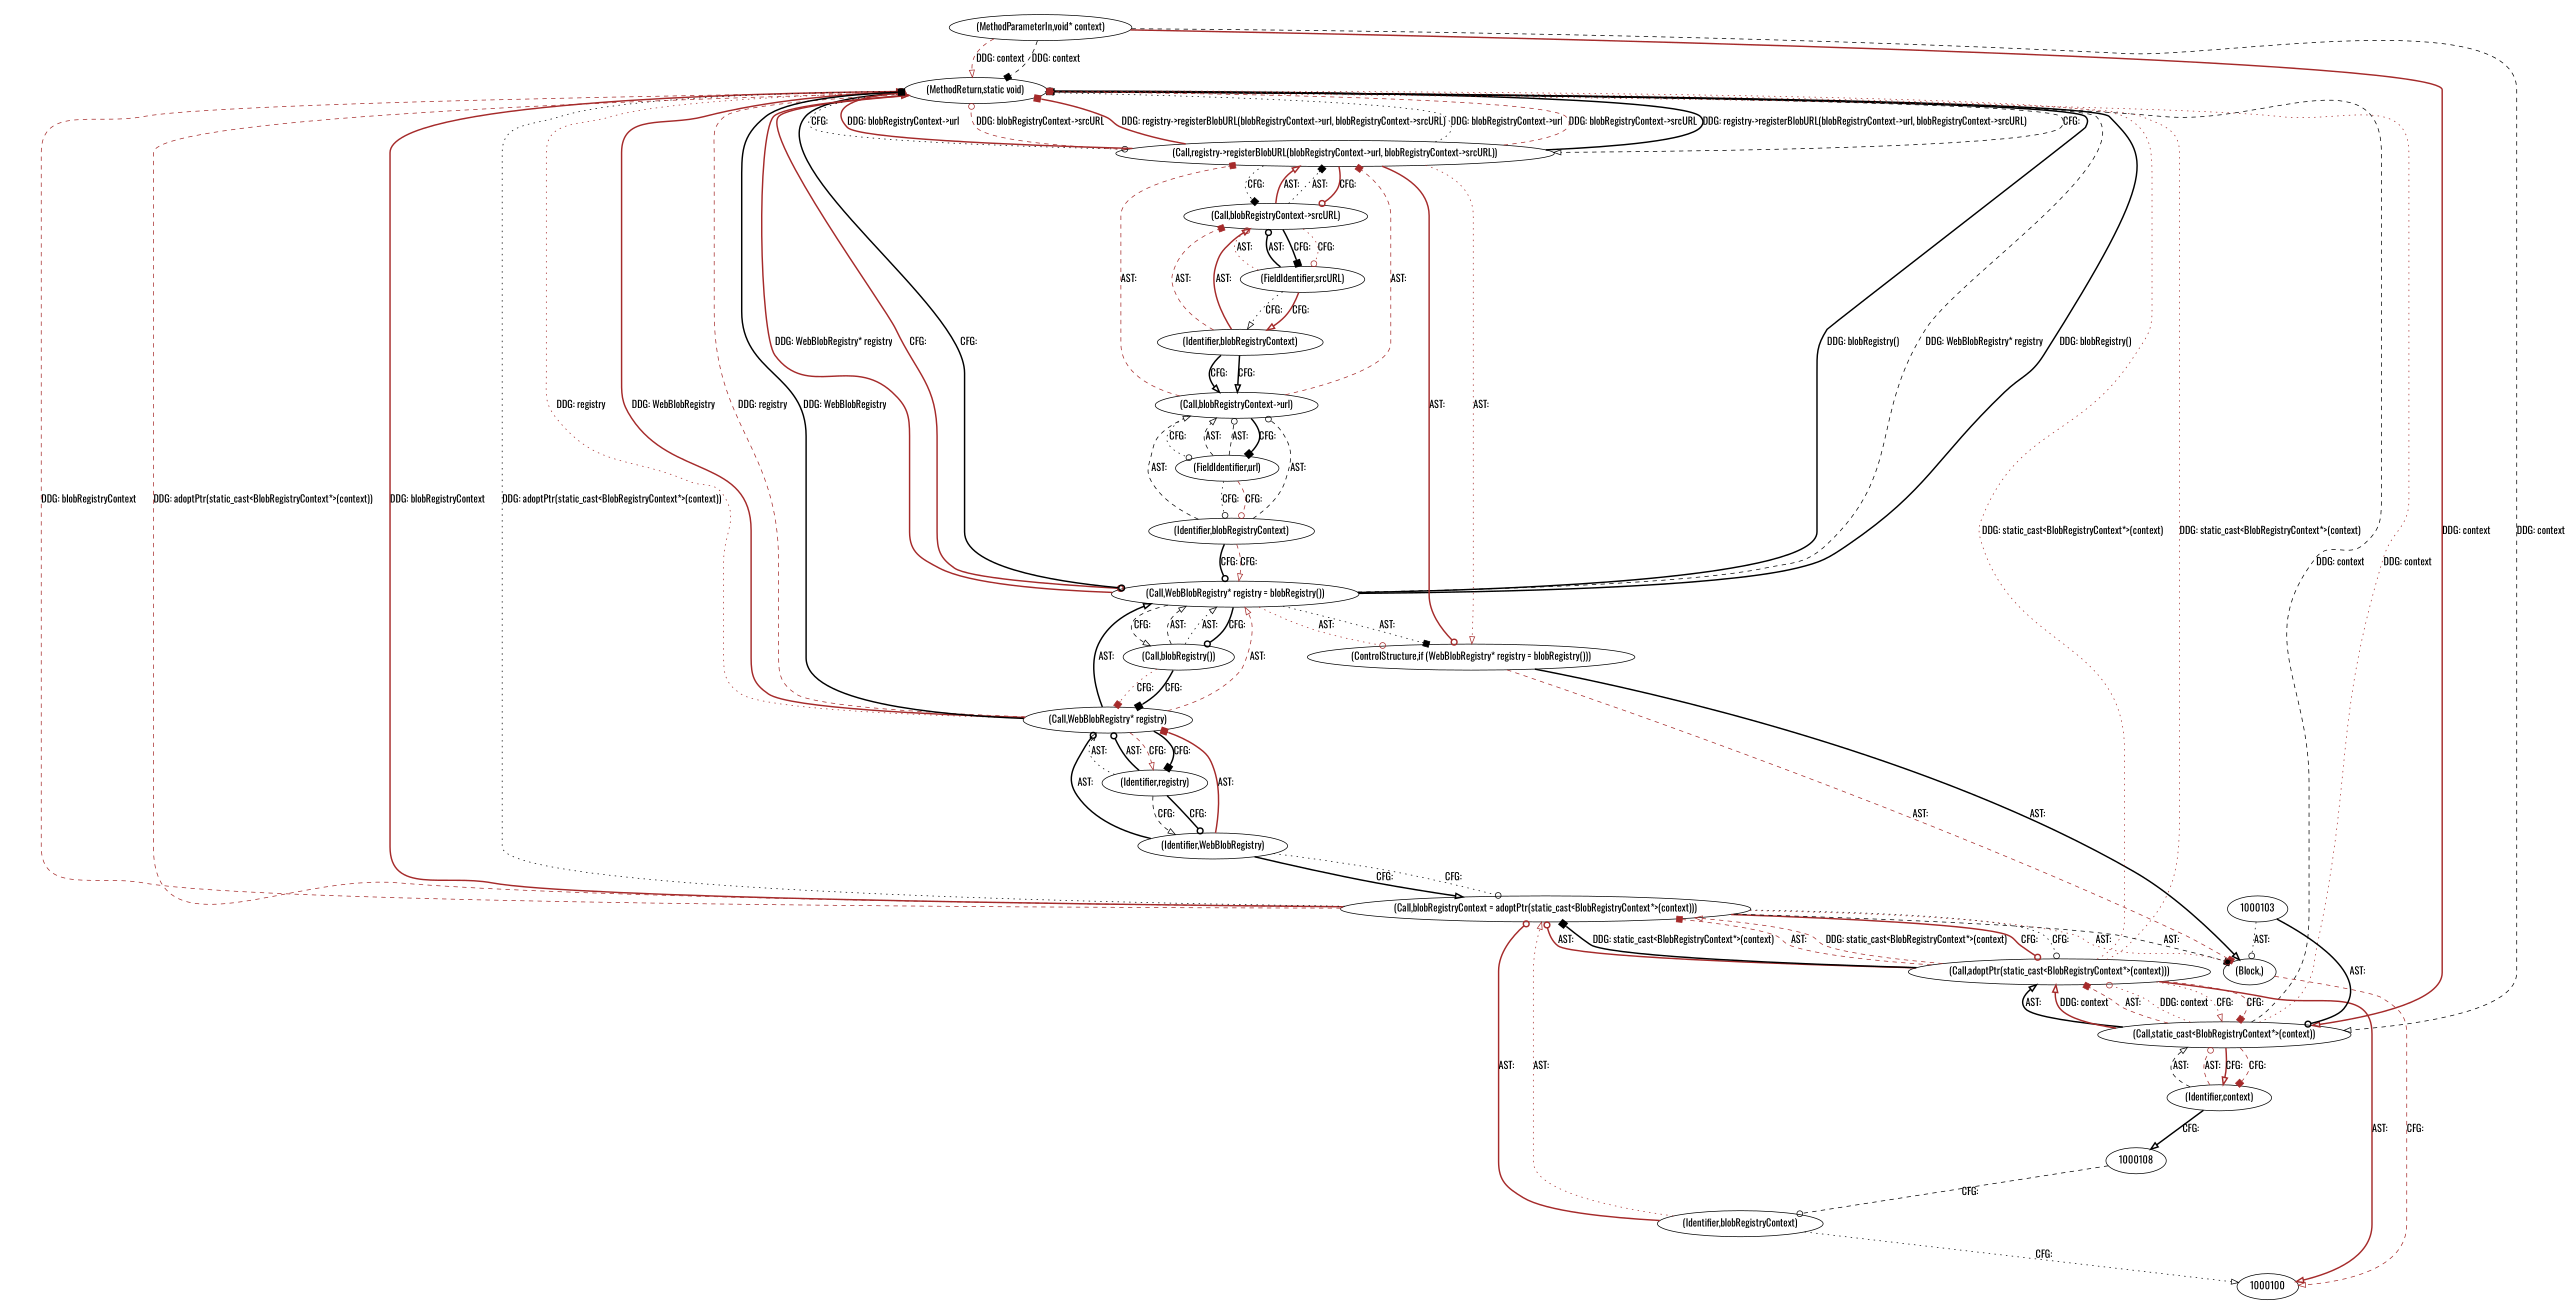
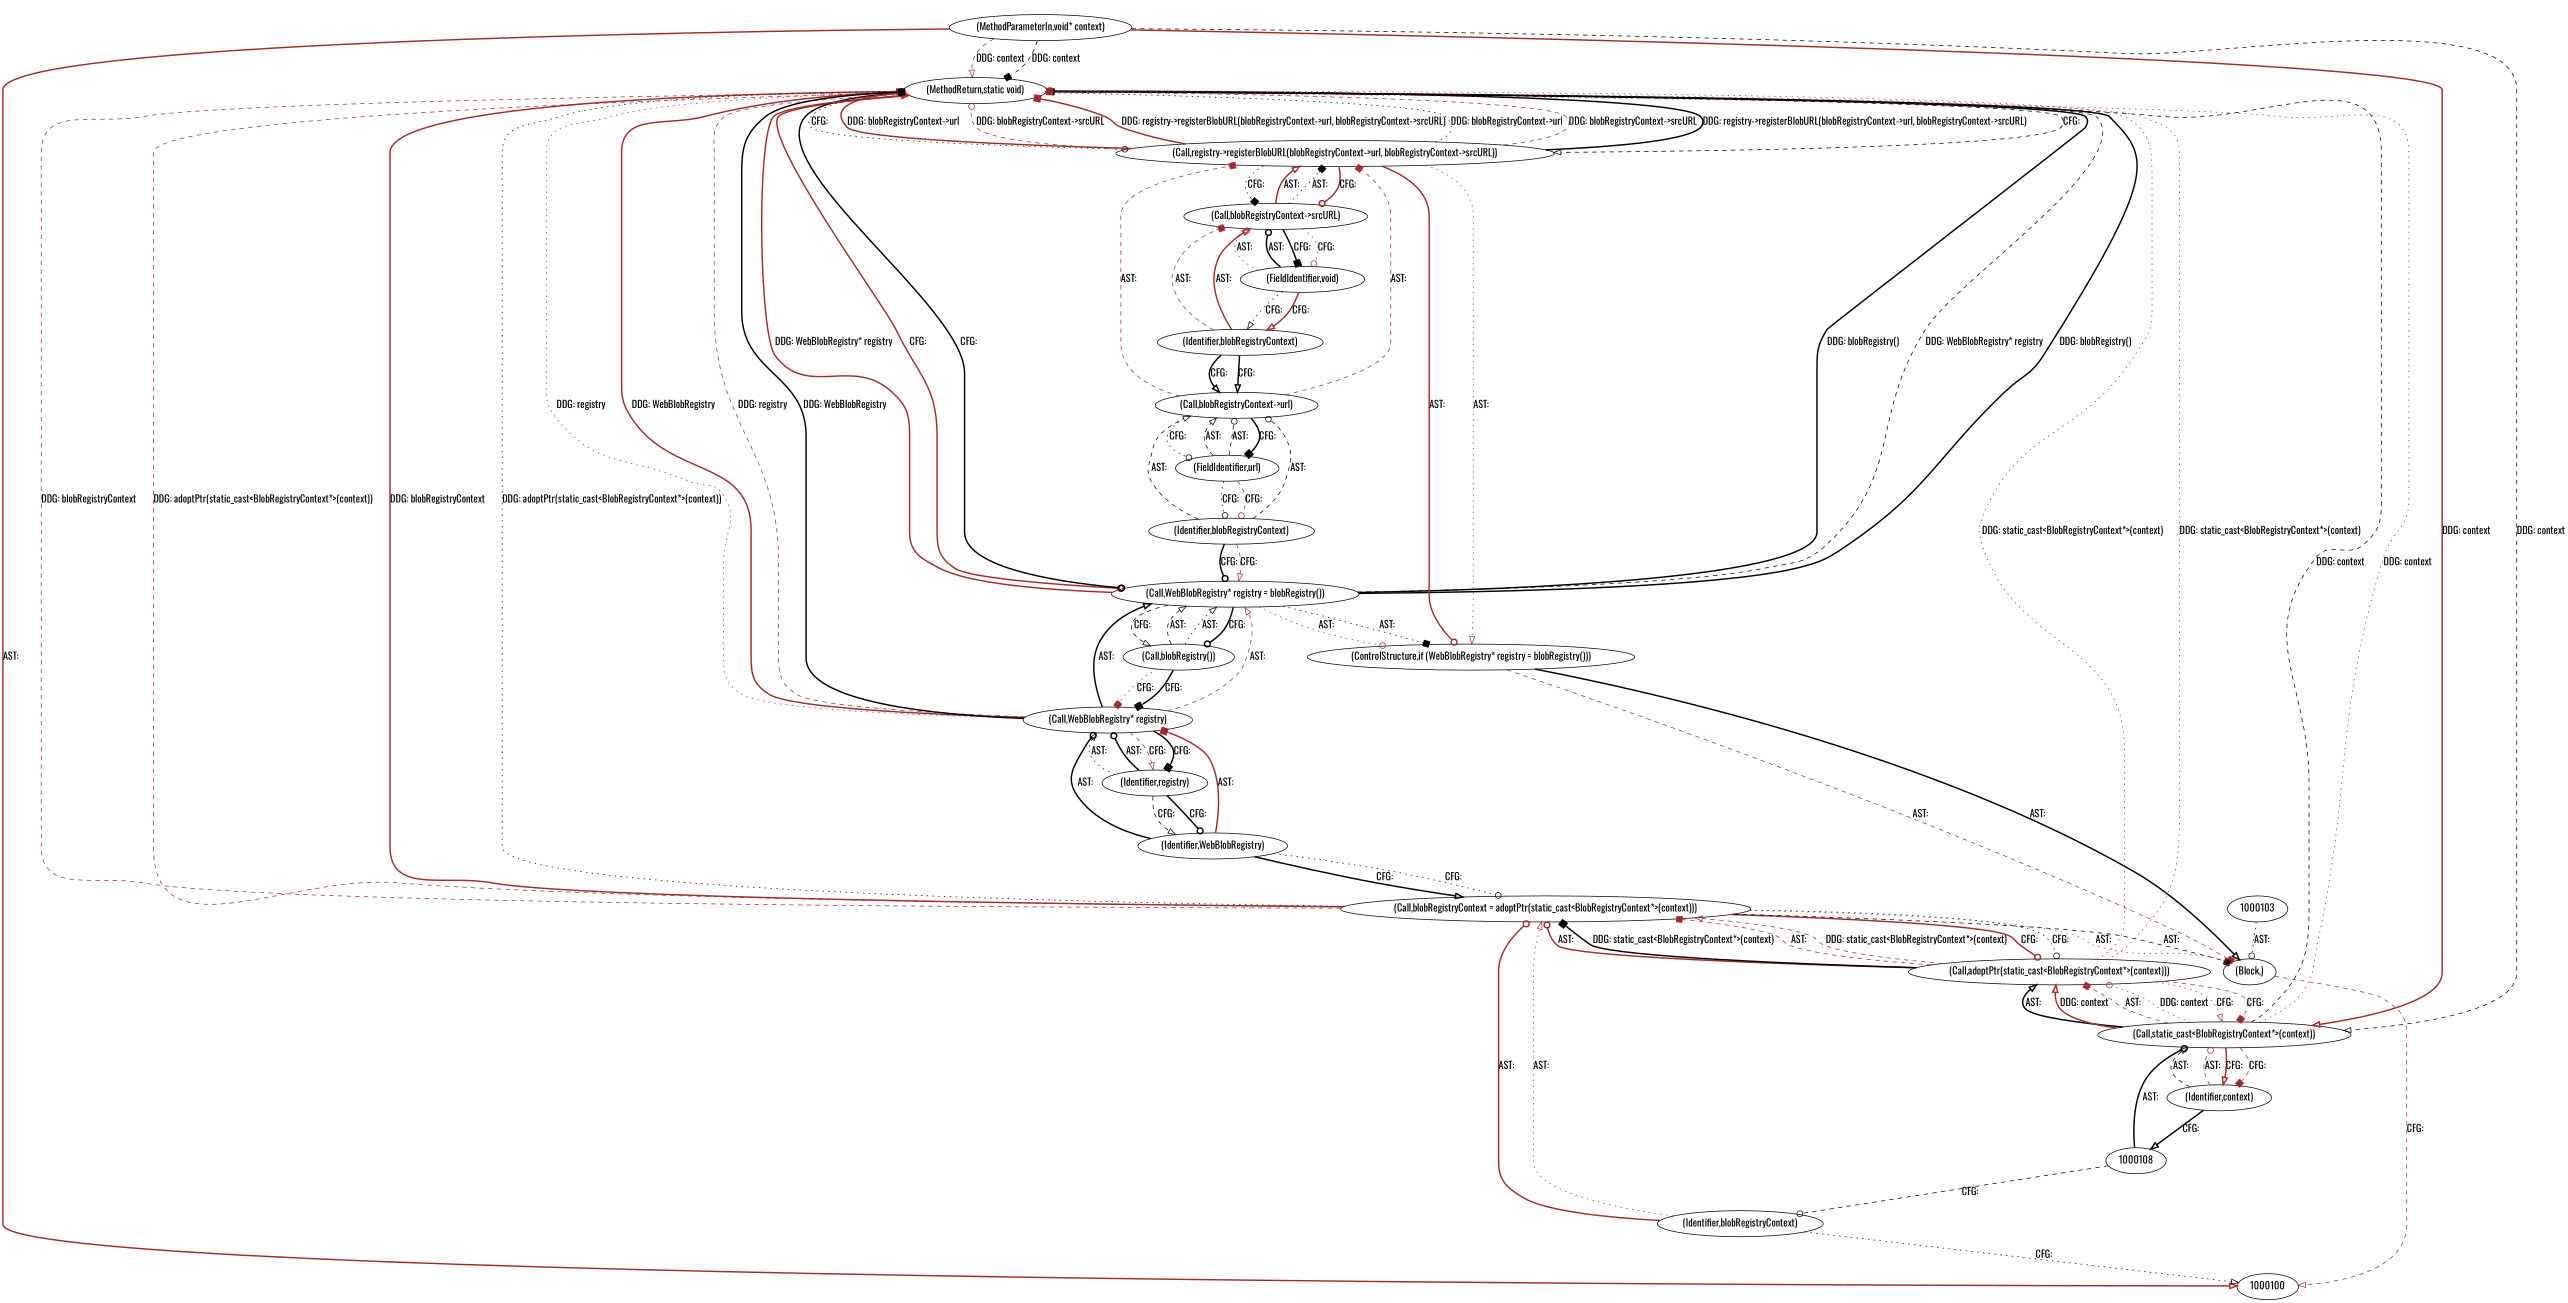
(1302, 279) -> (1302, 279)
(2341, 968) -> (2141, 1090)
(2372, 1060) -> (72, 1240)
